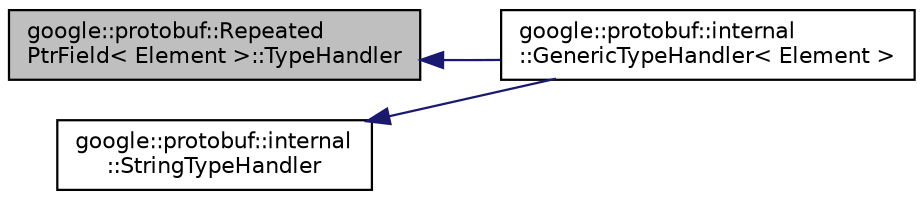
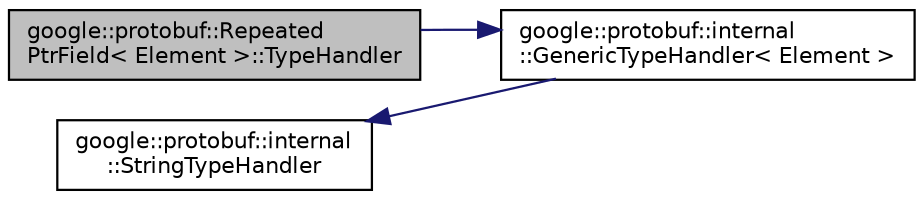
(472, 60) -> (449, 30)
